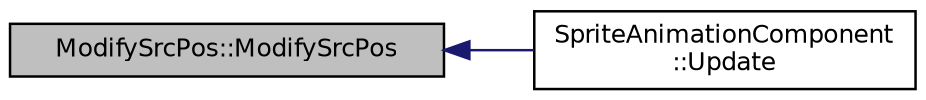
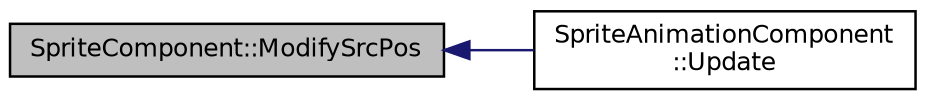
(227, 50) -> (227, 50)
